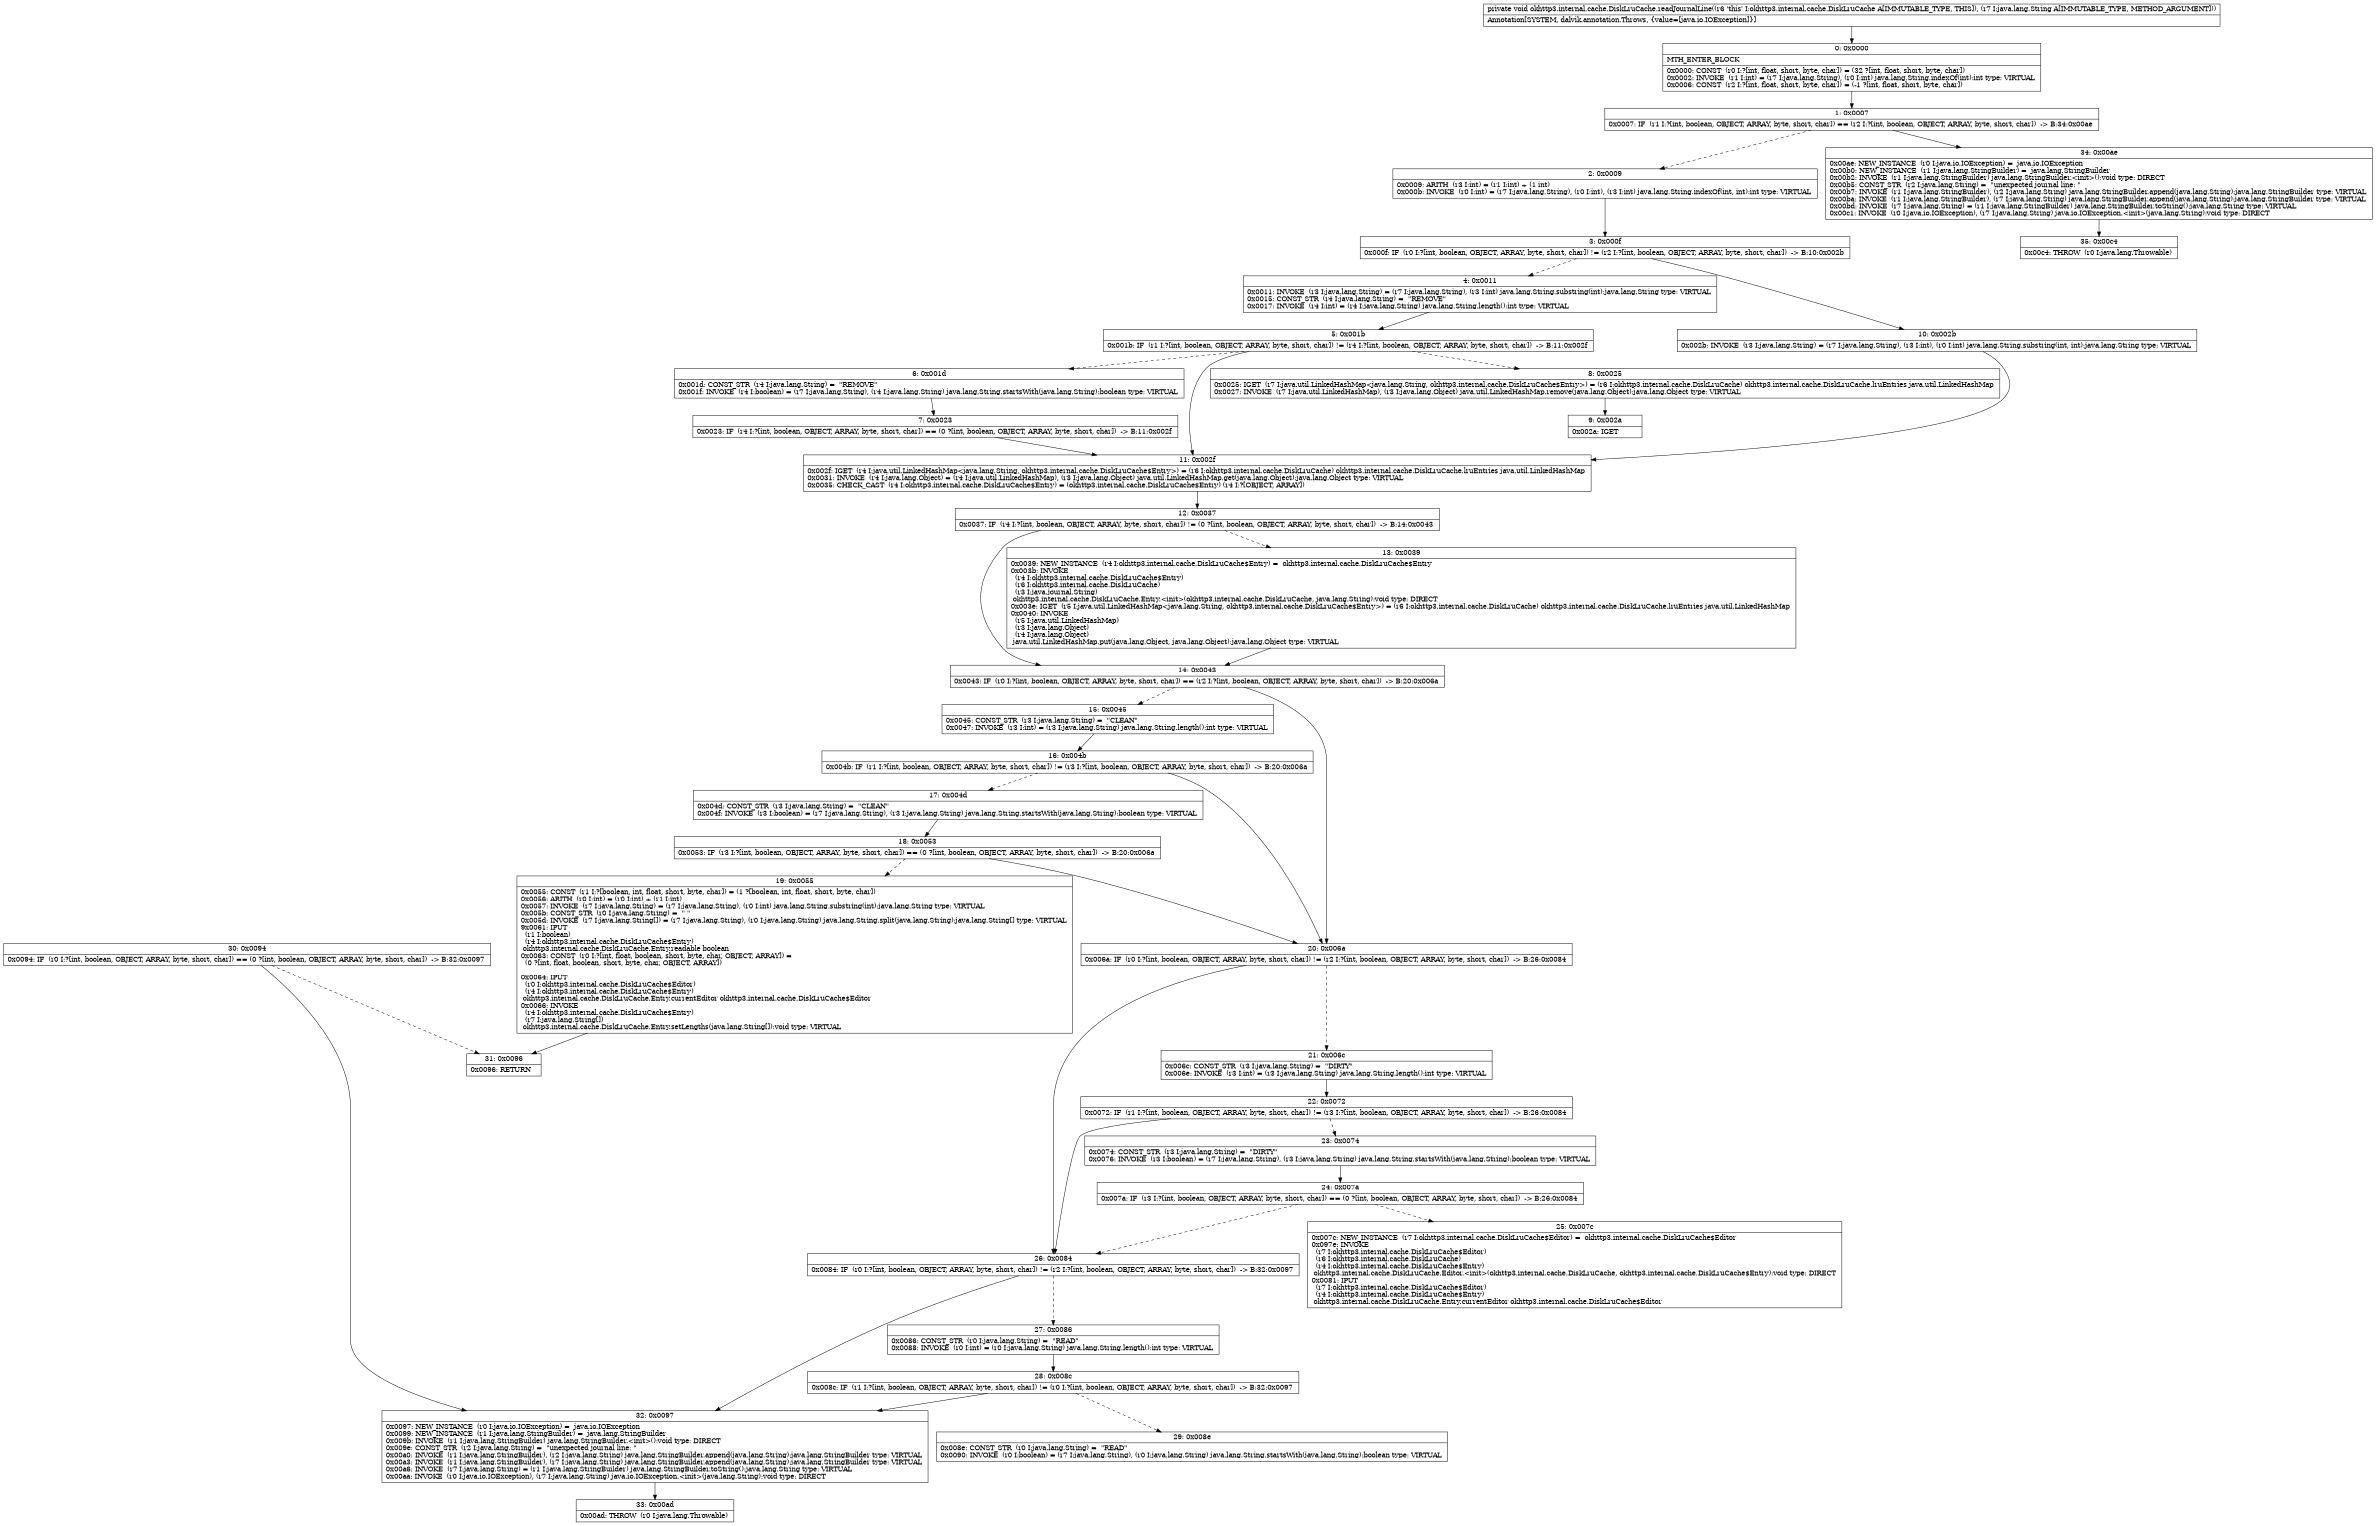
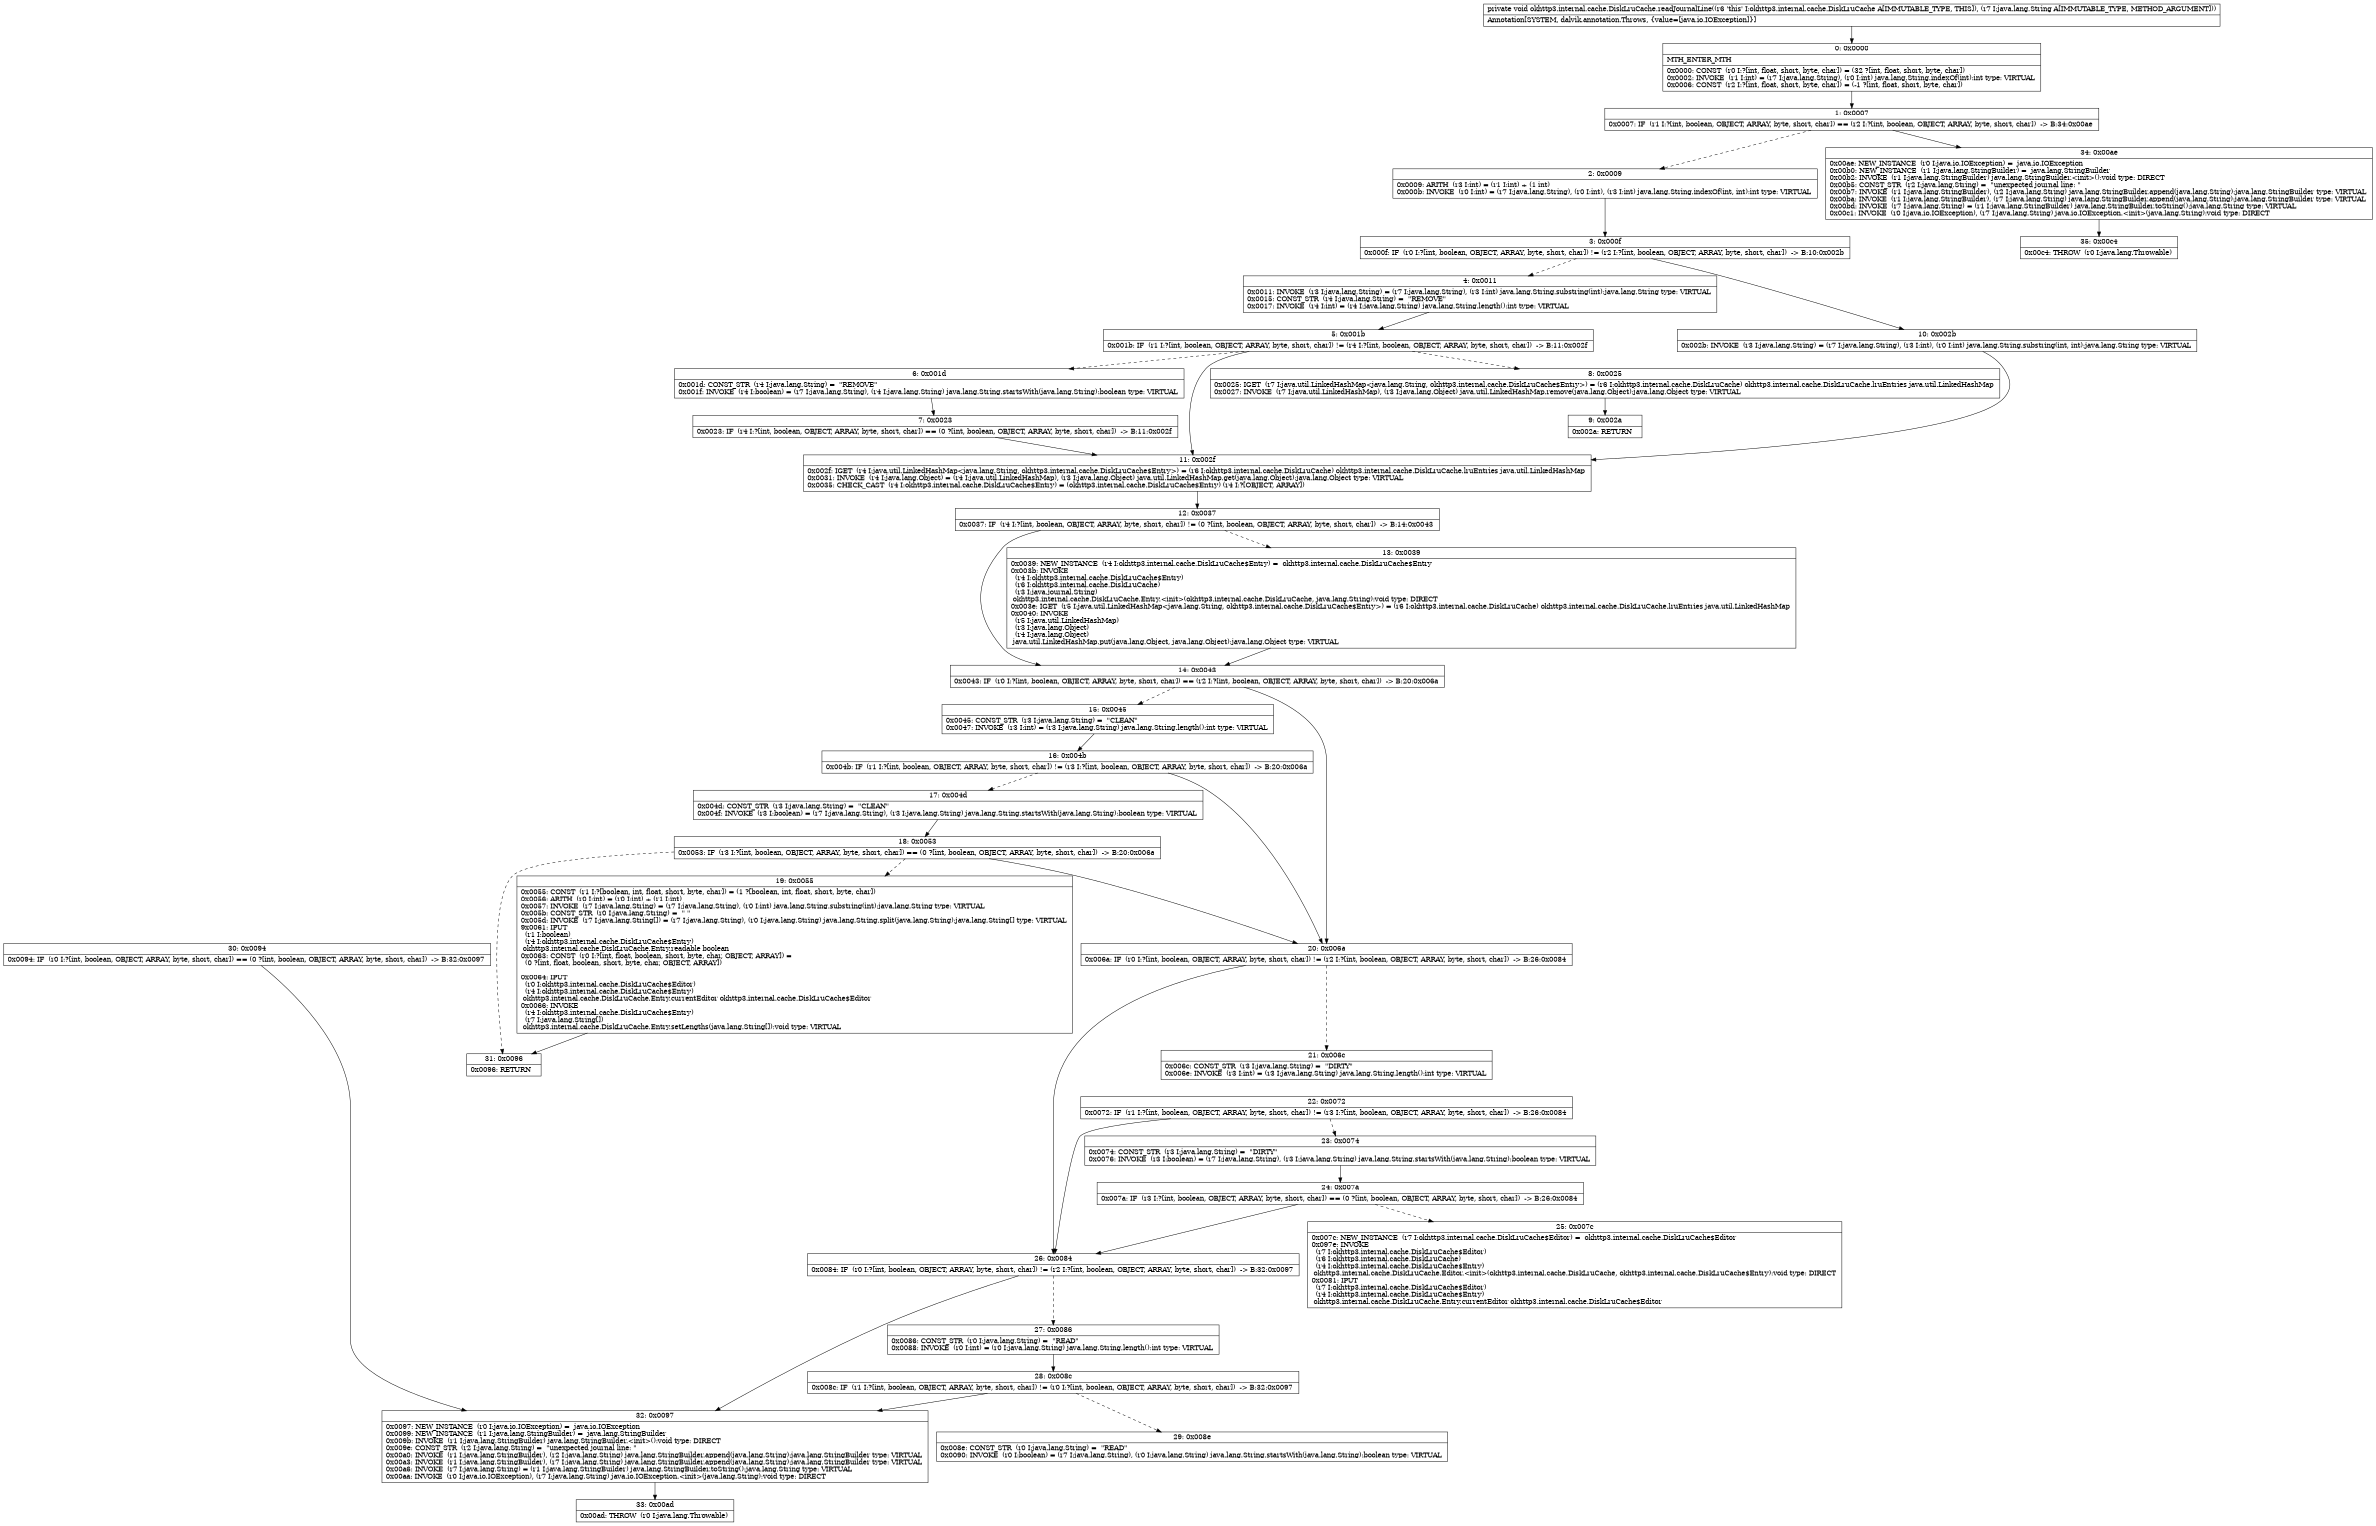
(1703, 60) -> (1699, 60)
(1598, 432) -> (1605, 432)
(373, 1009) -> (510, 881)
(1327, 1086) -> none
(1199, 1229) -> (1199, 1229)
